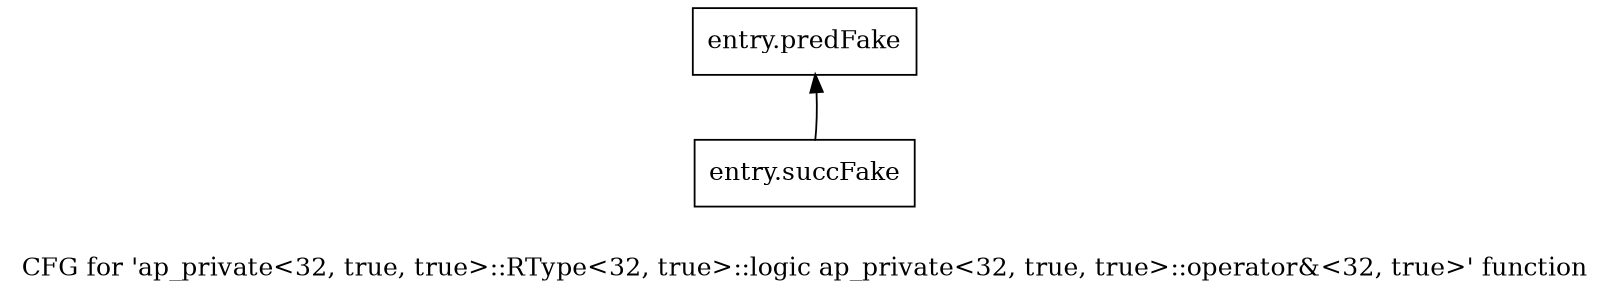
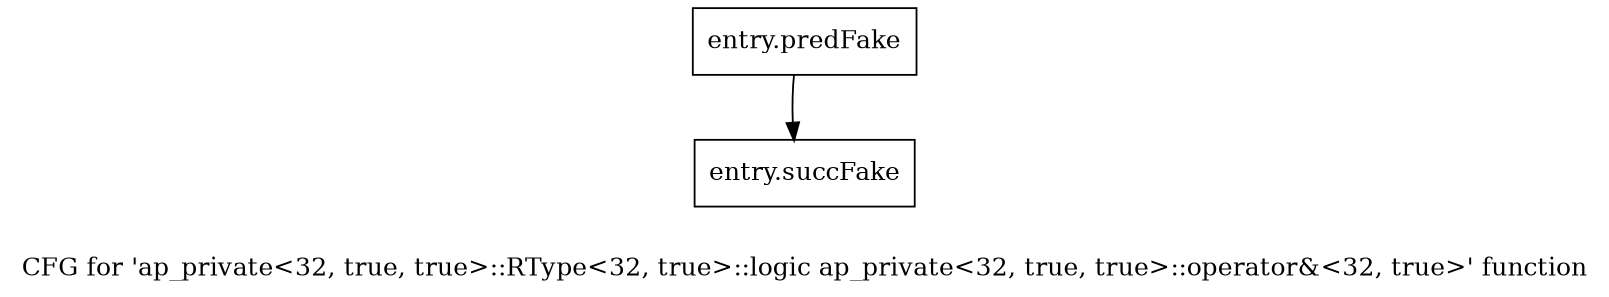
(817, 117) -> (793, 98)
